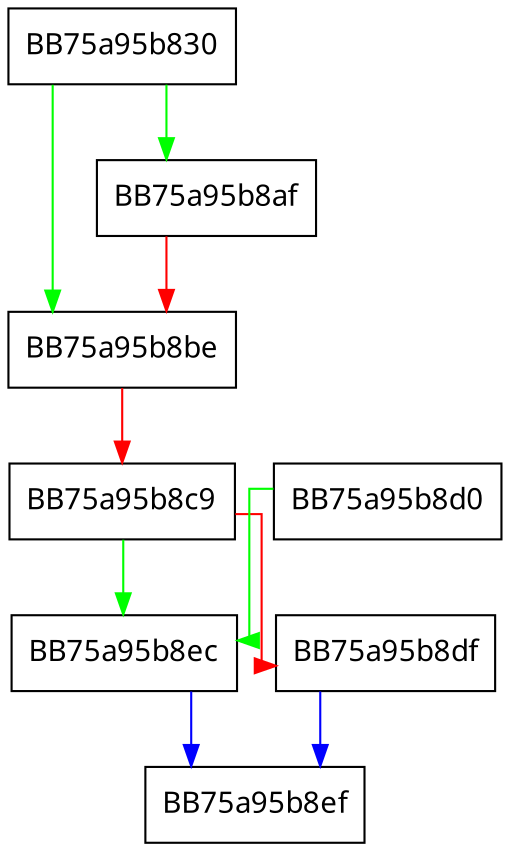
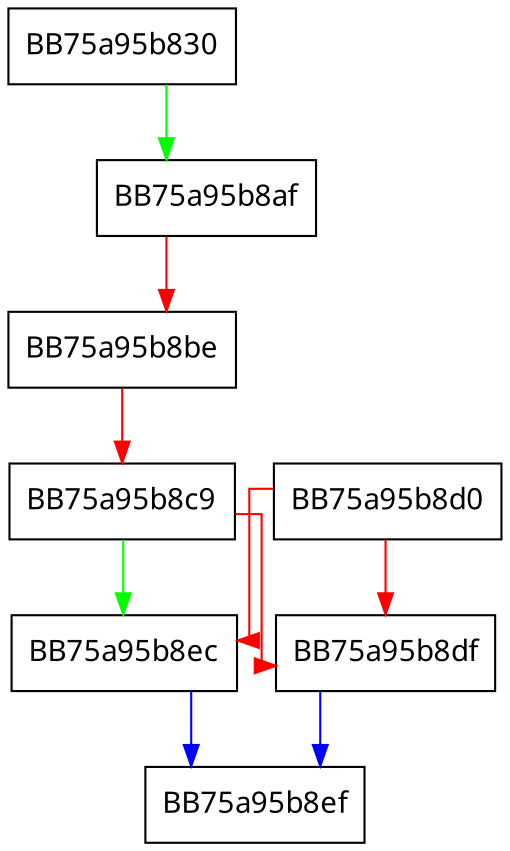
(53, 188) -> none
(249, 553) -> (249, 553)
none -> (386, 567)
